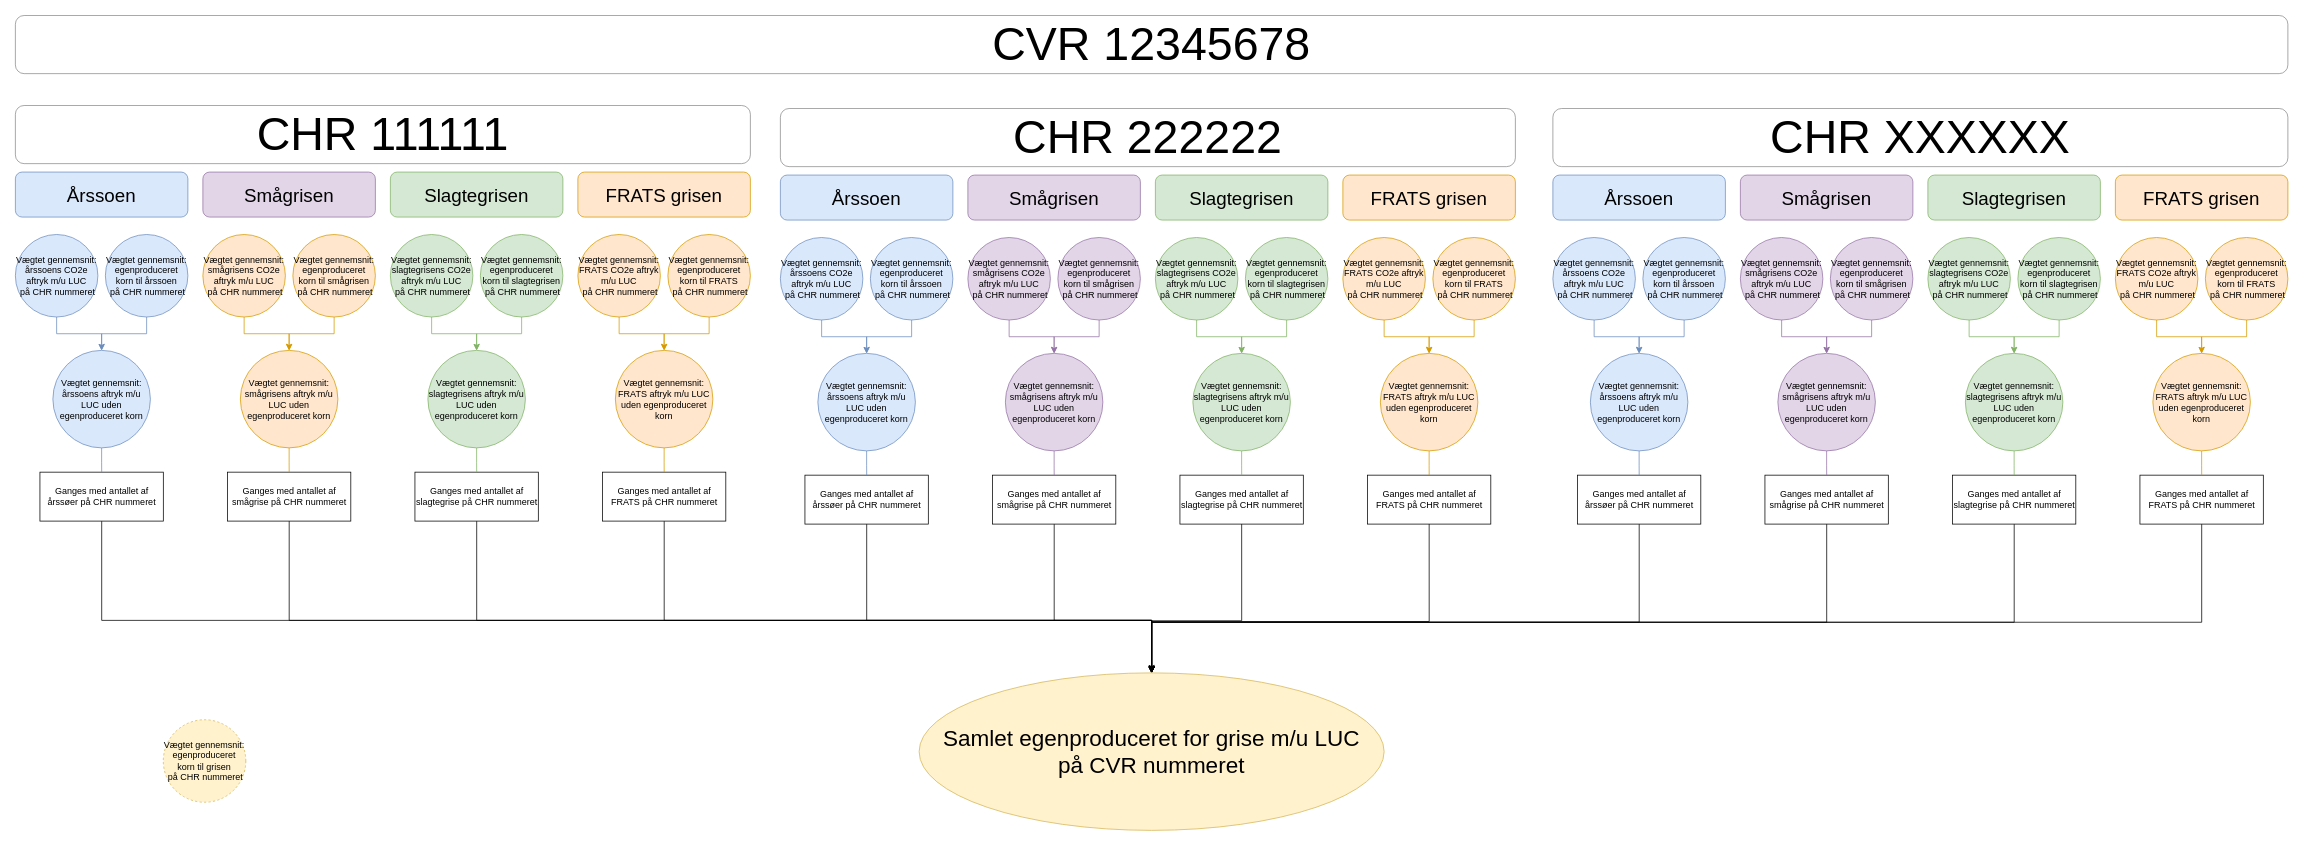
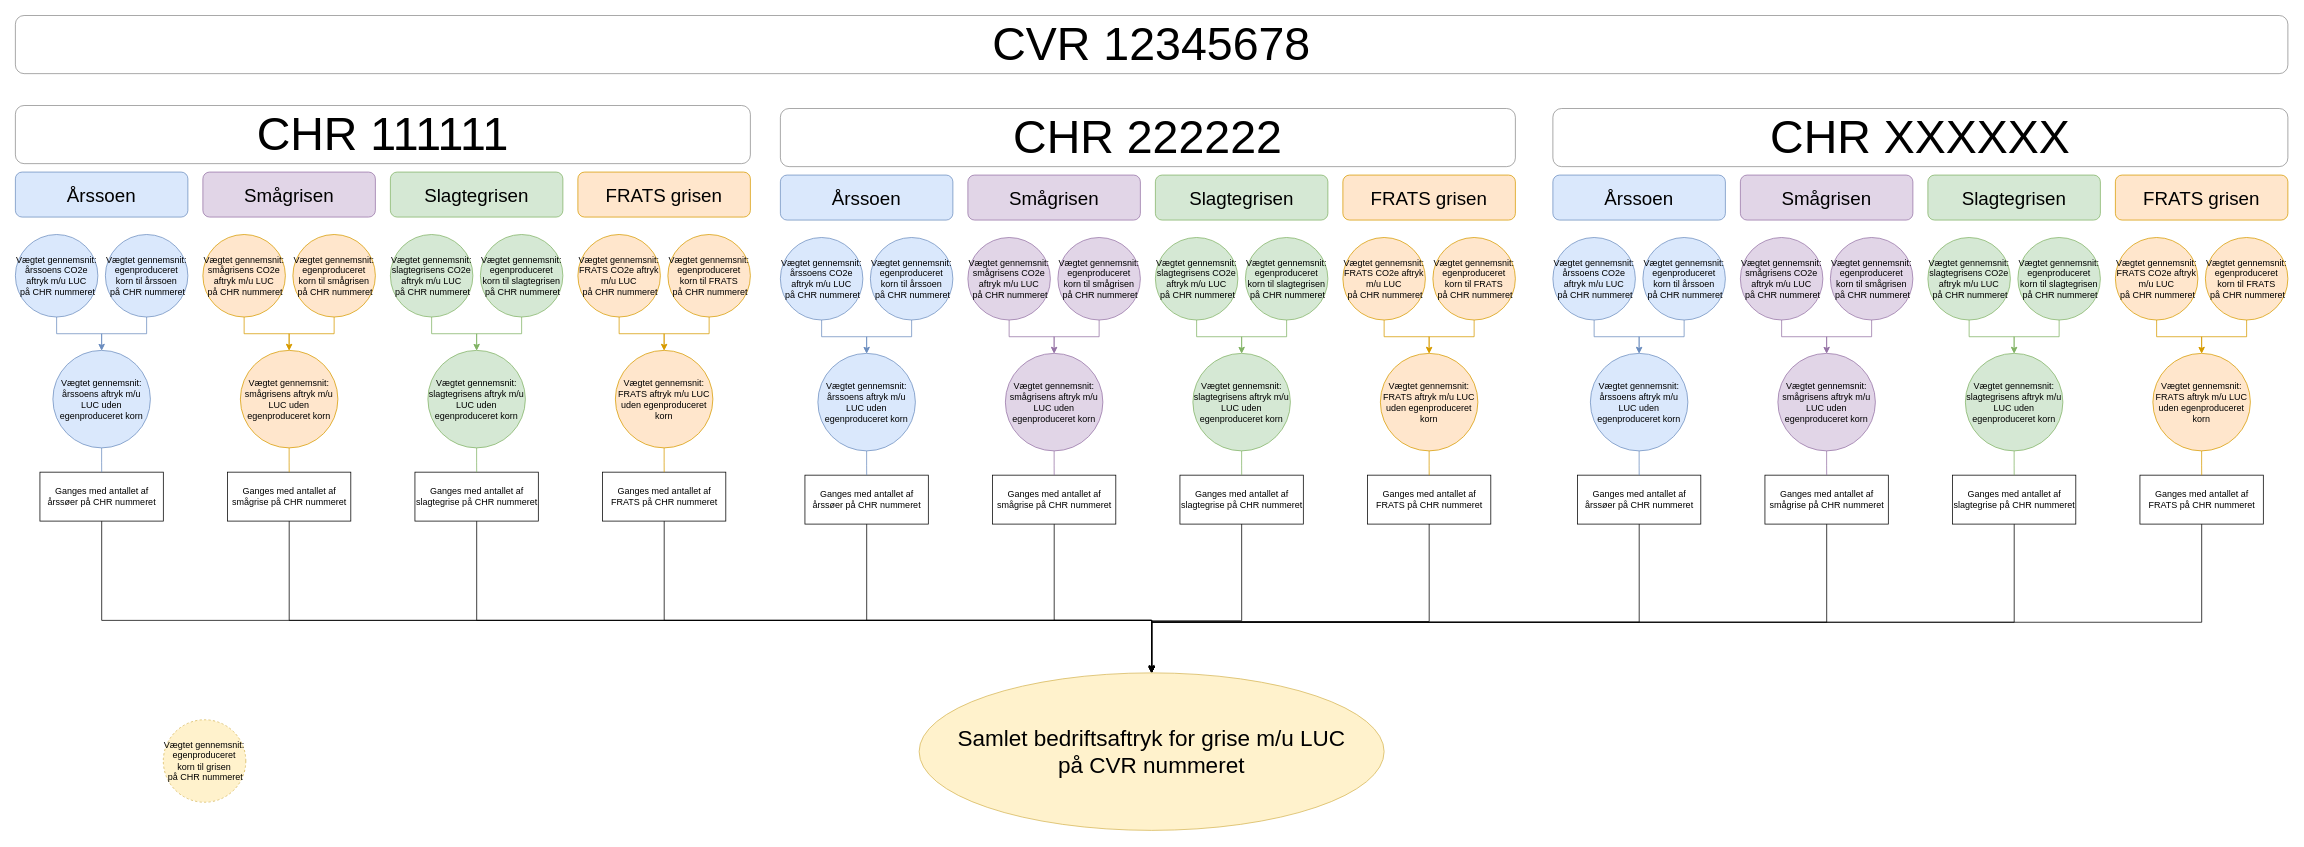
(1152, 752) -> (1152, 752)
